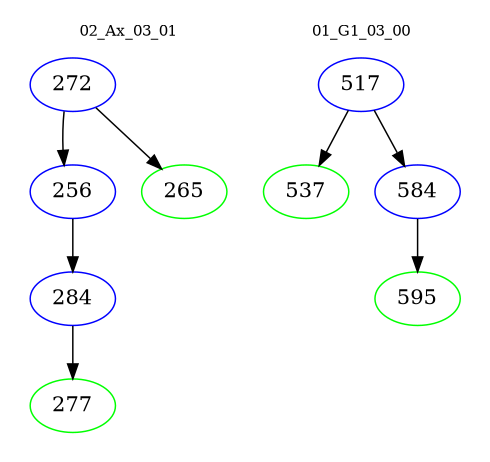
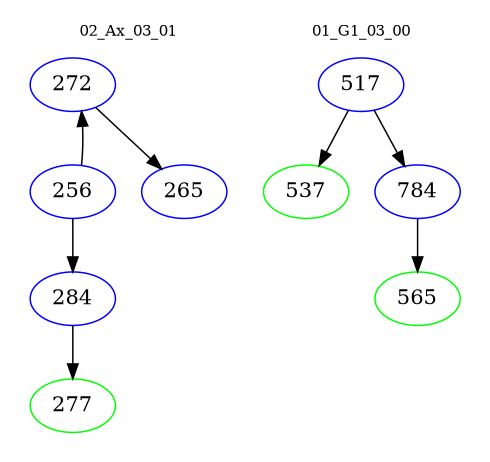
(63, 131) -> (83, 146)
(184, 192) -> (184, 192)
(418, 192) -> (418, 192)
(418, 299) -> (418, 299)
